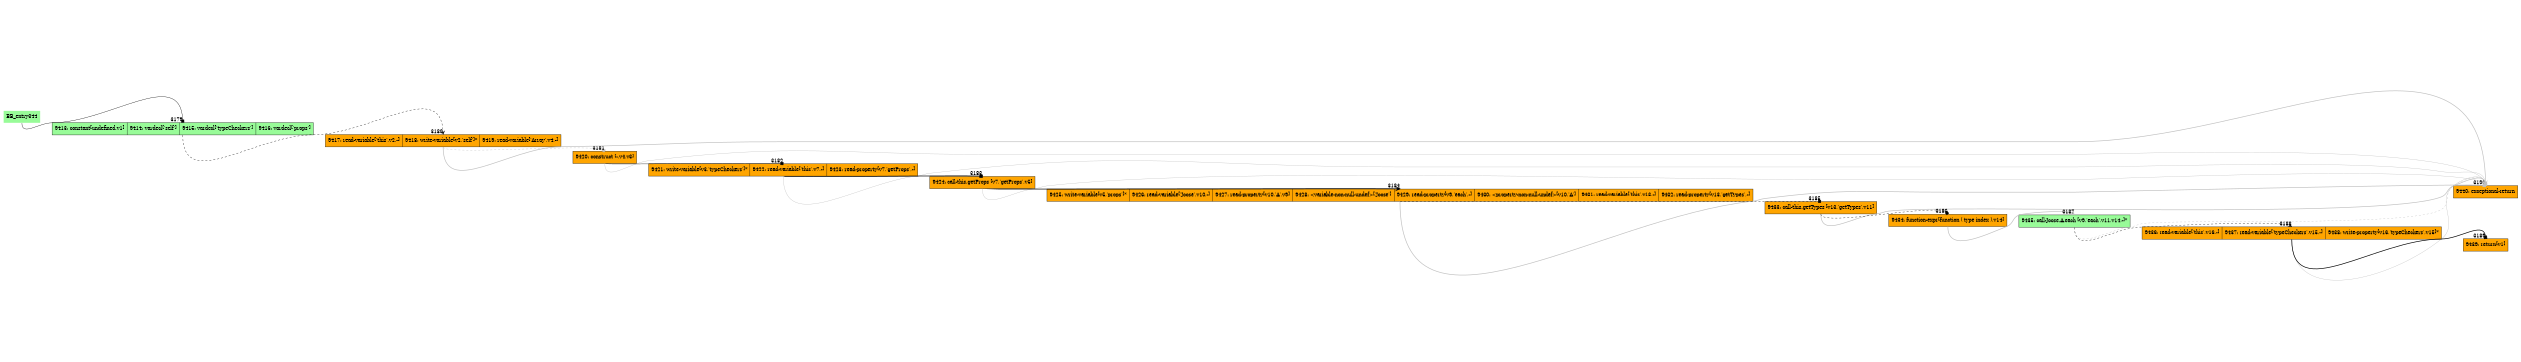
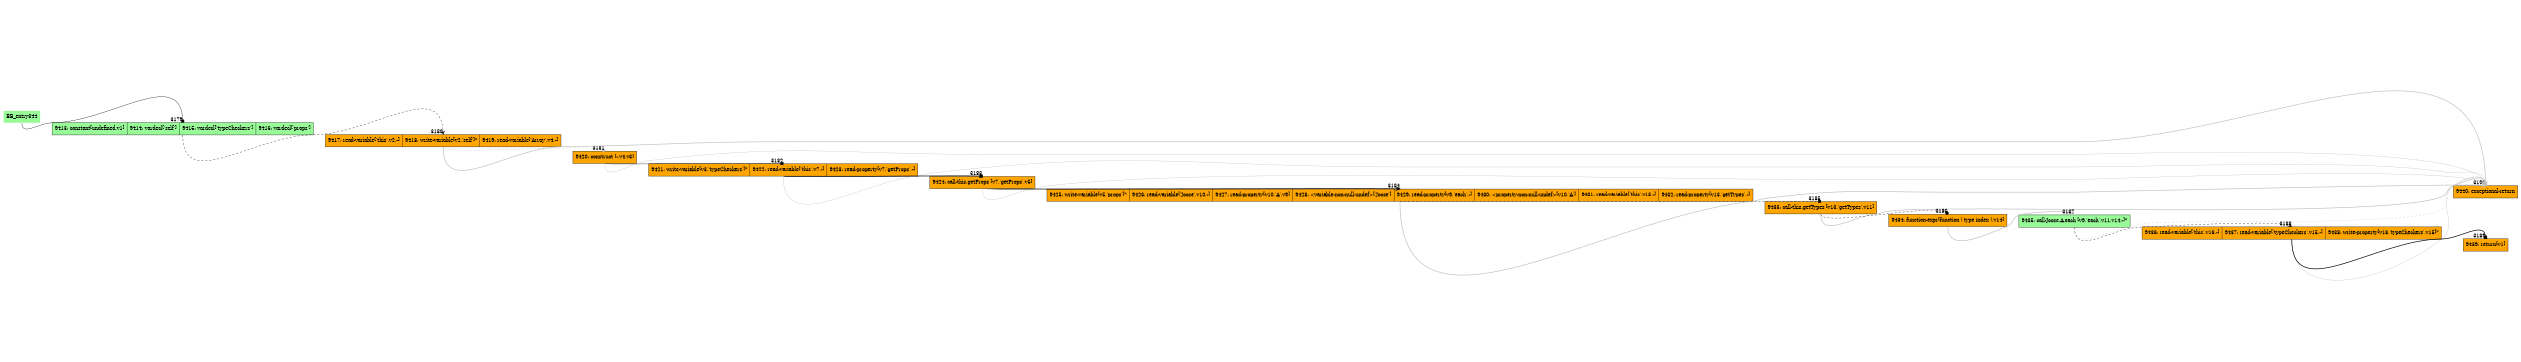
(1912, 192) -> (1912, 192)
